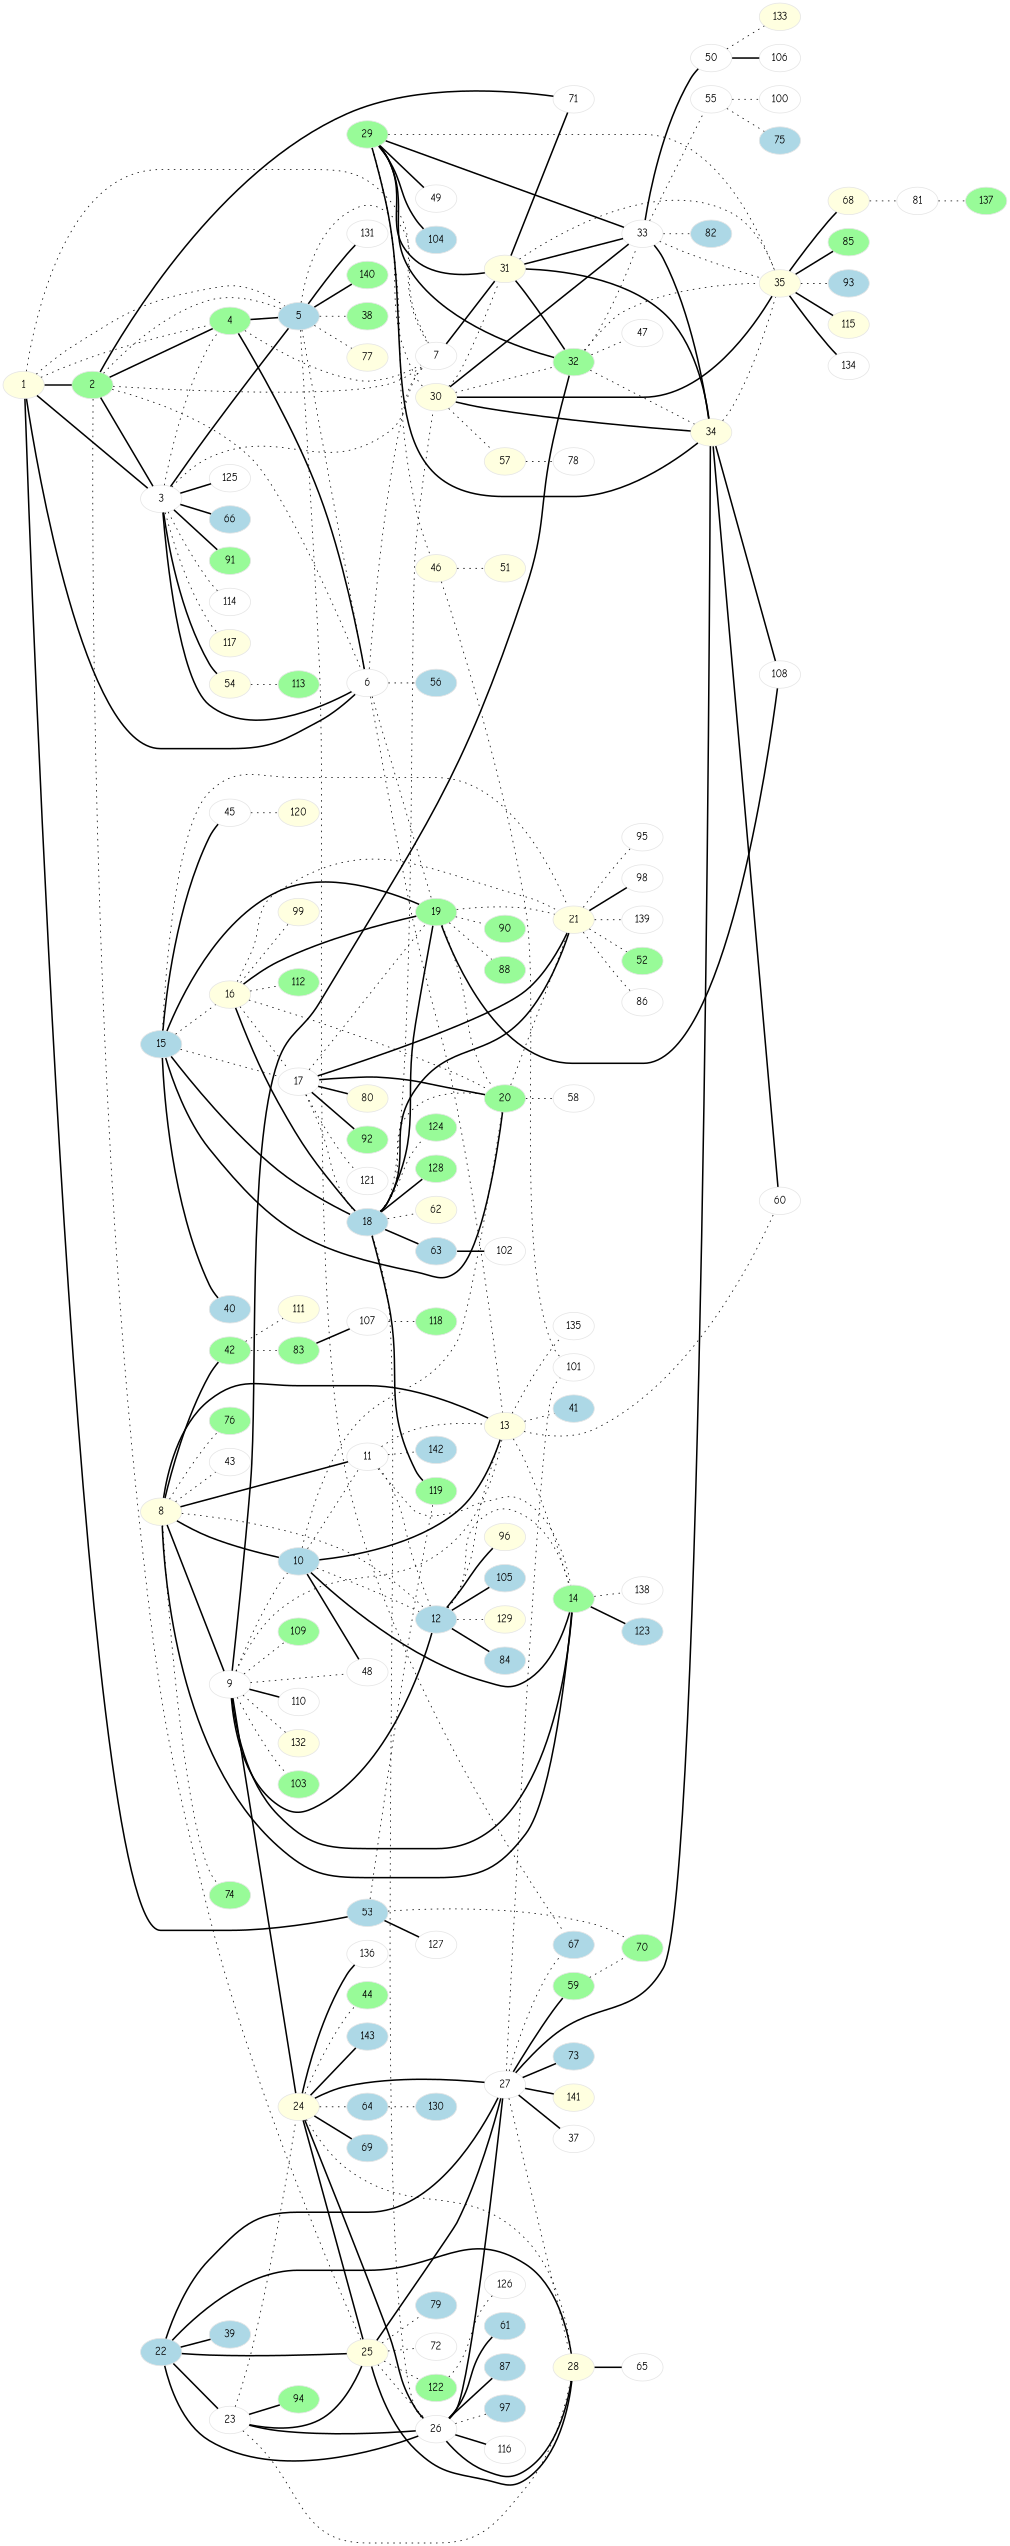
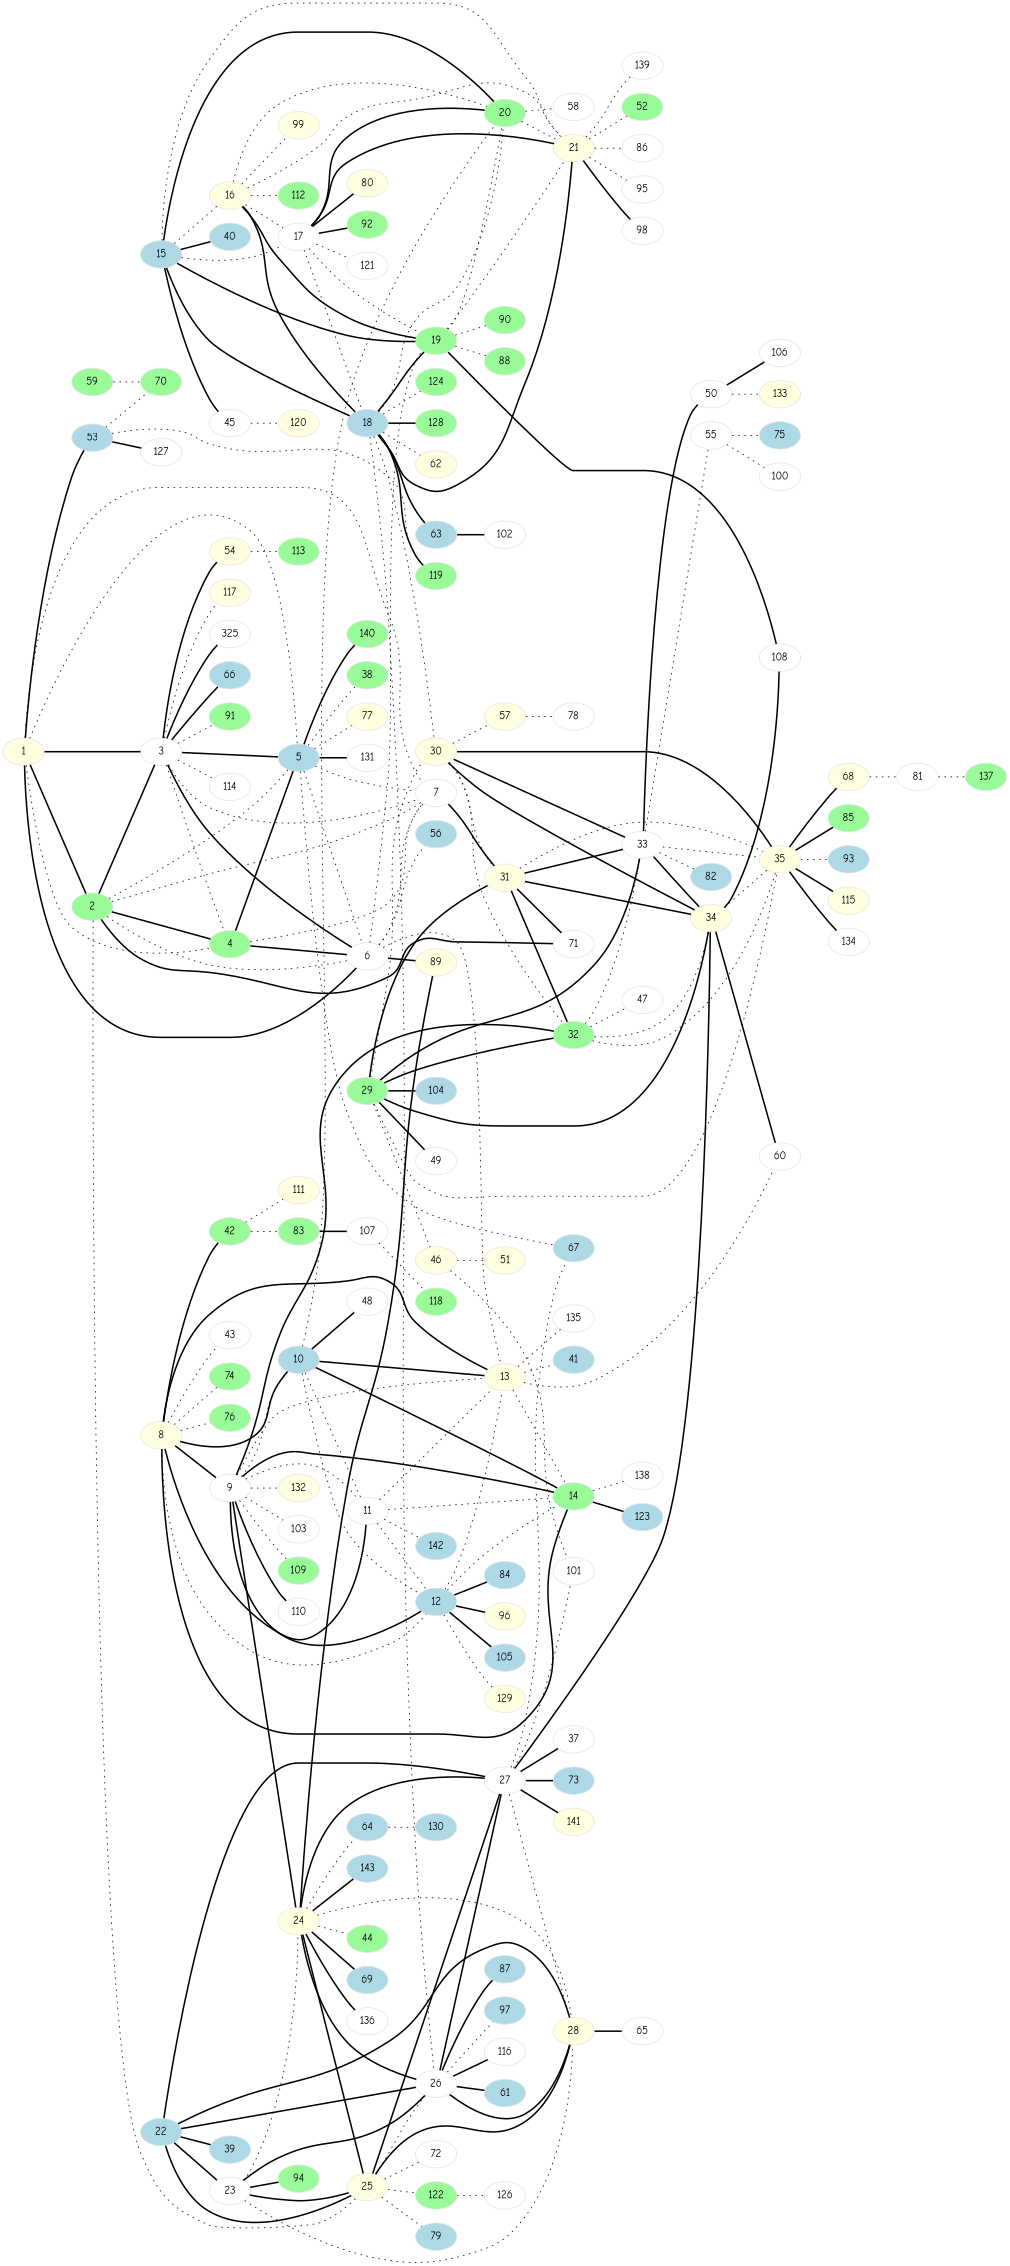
(230, 478) -> (230, 634)
(196, 530) -> (196, 734)
none -> (436, 962)
(299, 1678) -> (306, 1464)
(299, 1784) -> (299, 1529)
(537, 2034) -> none
